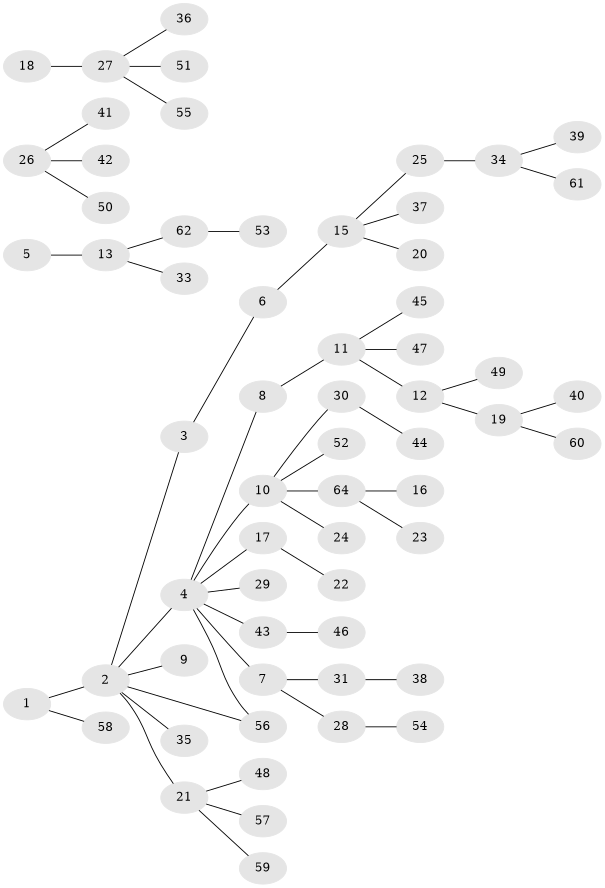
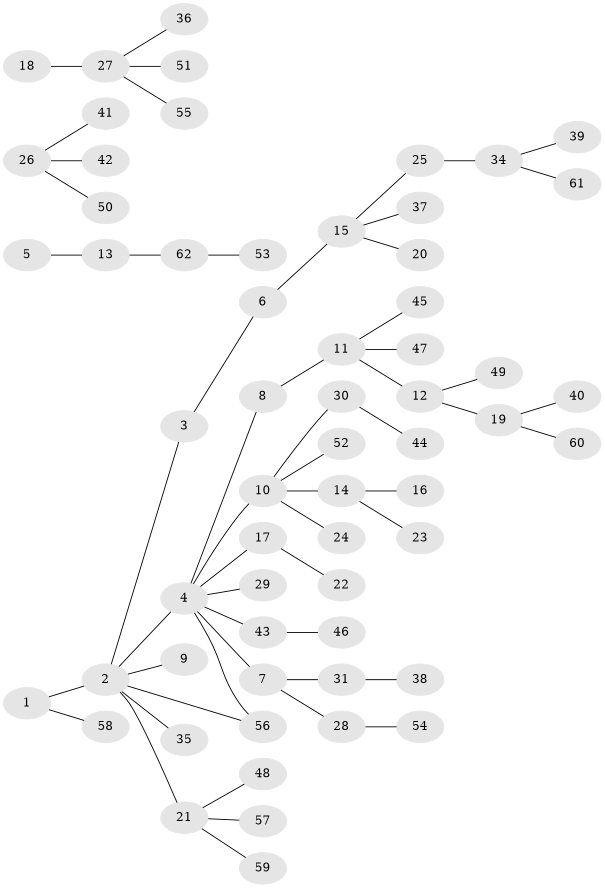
(184, 279) -> none
(342, 491) -> (342, 491)
